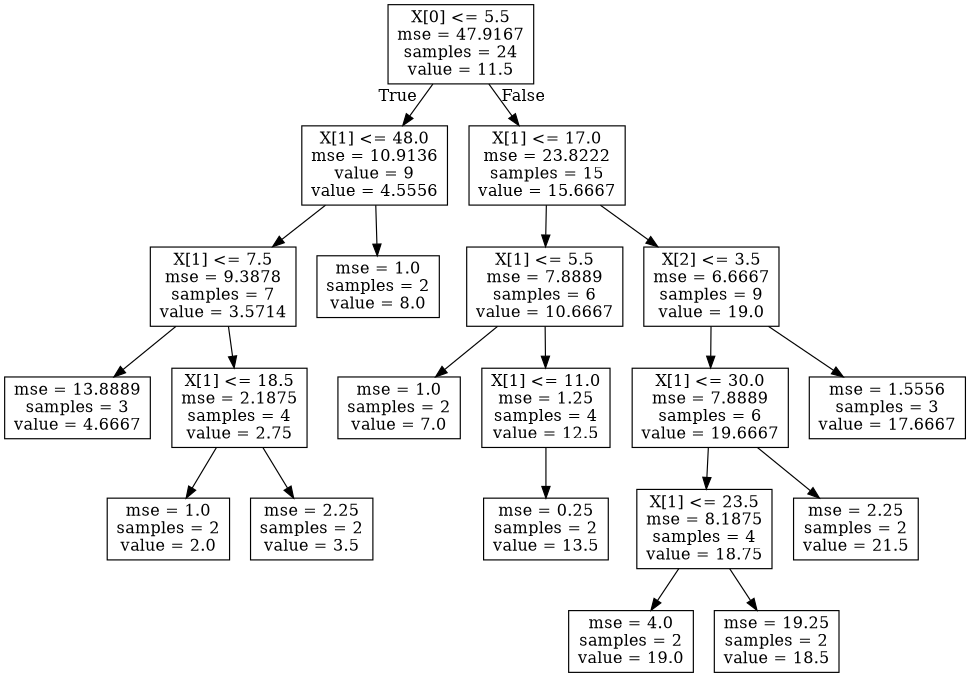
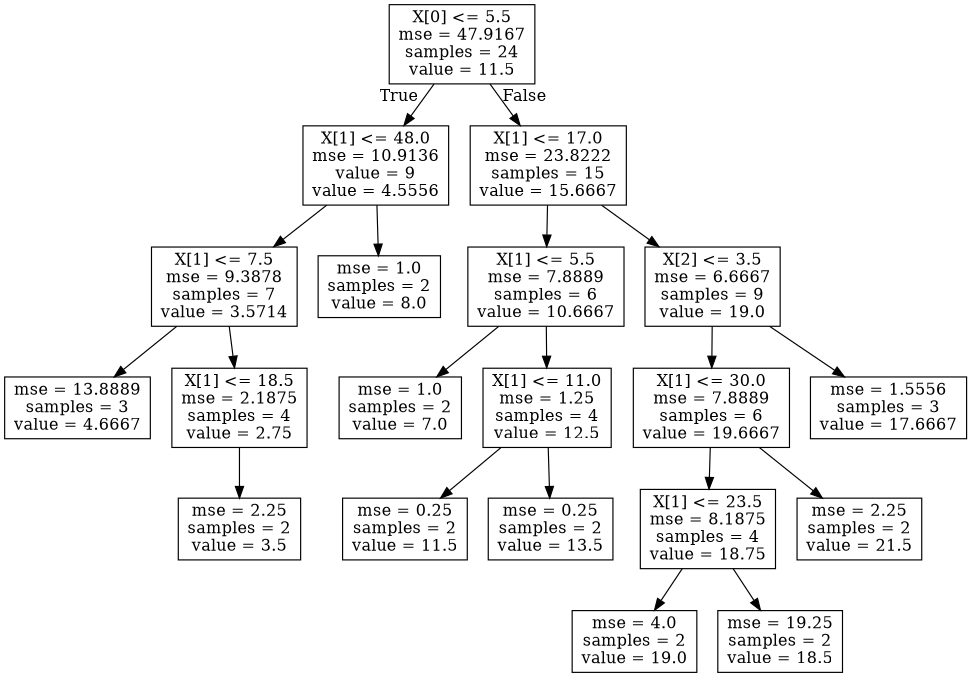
(168, 529) -> none
none -> (405, 529)
